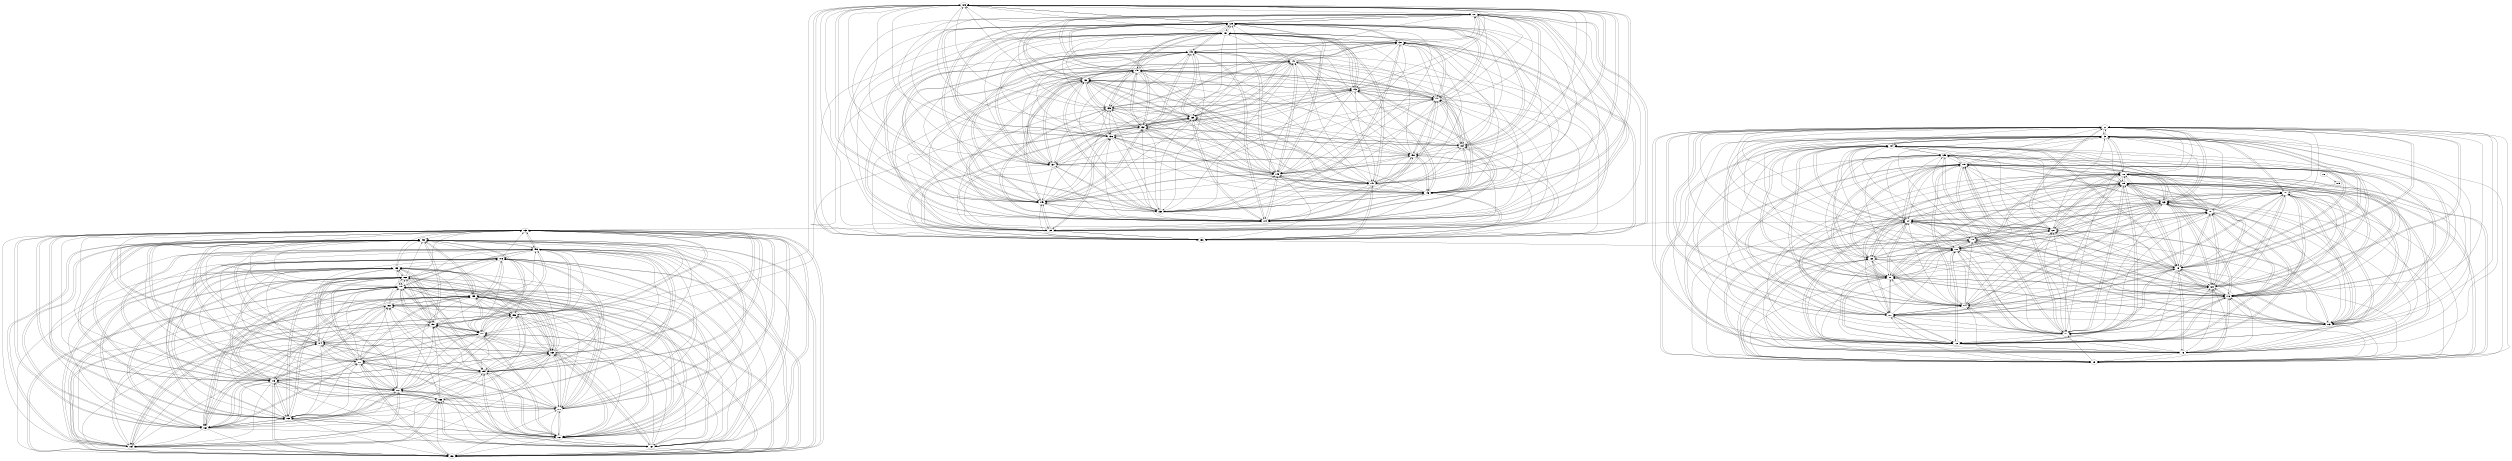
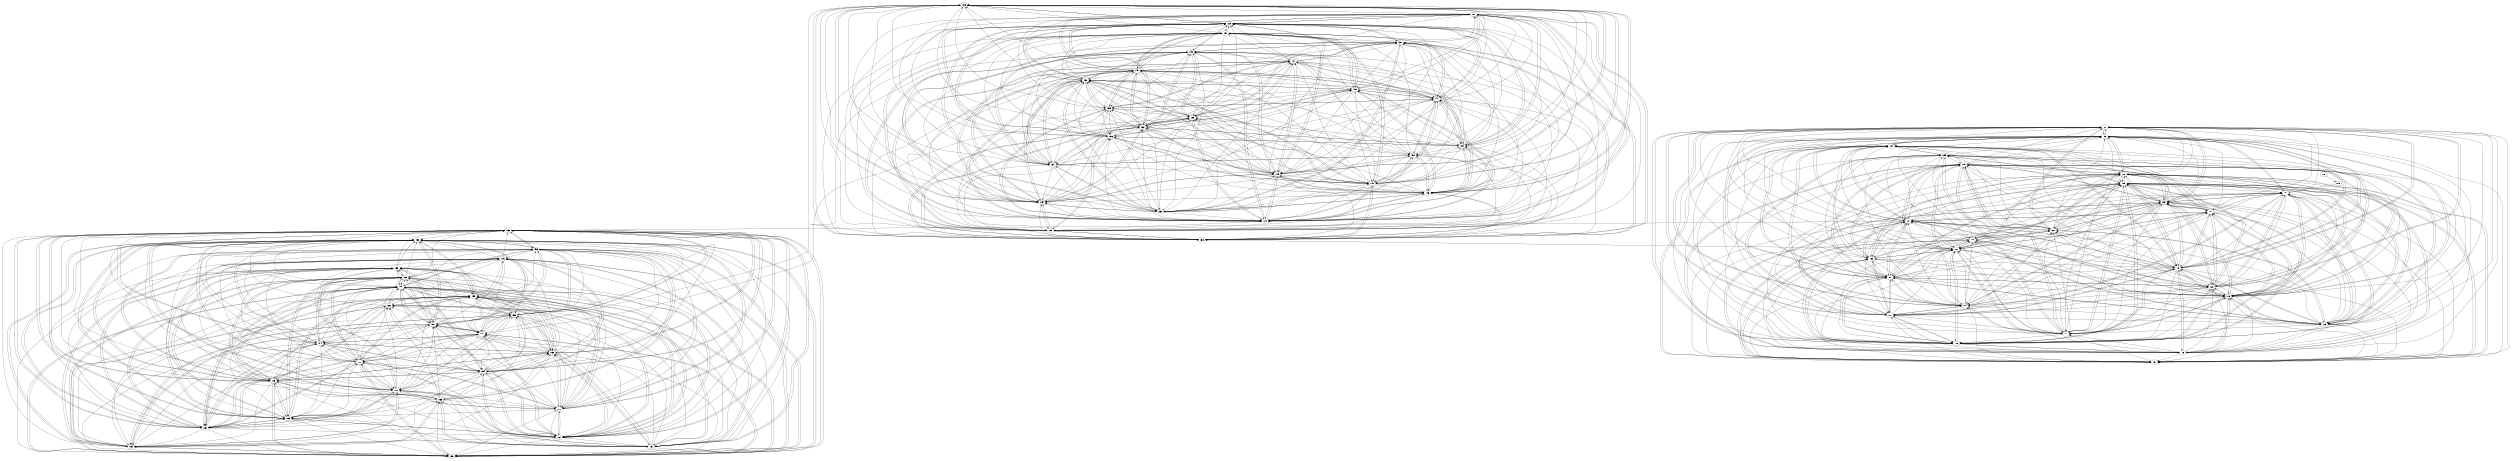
(185, 272) -> (202, 267)
